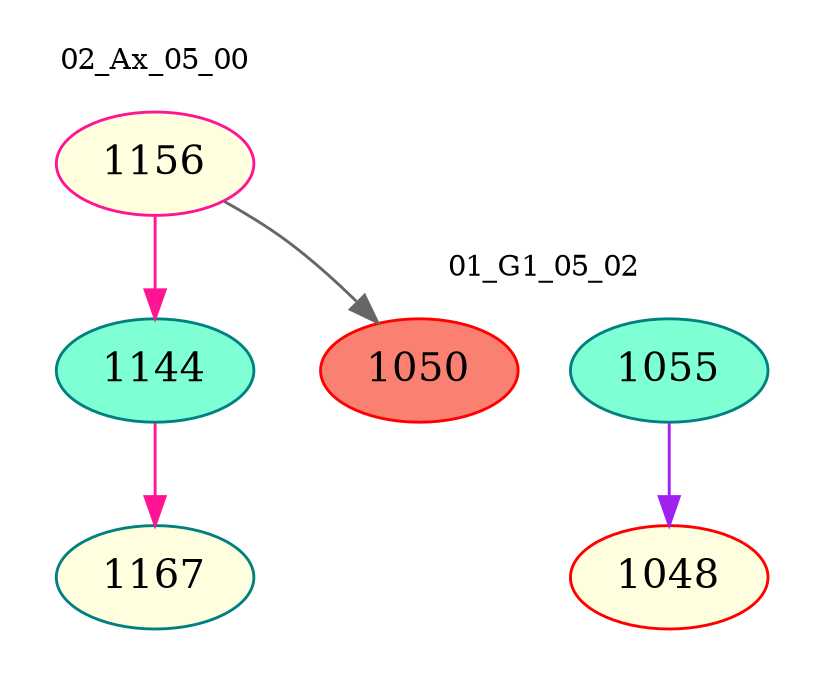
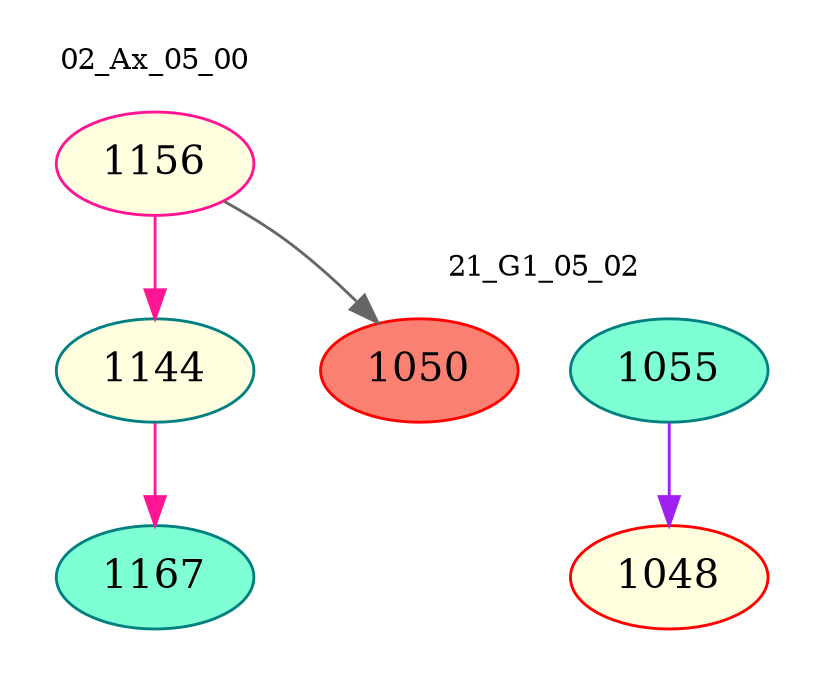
(544, 269) -> (544, 269)
(155, 371) -> (155, 371)
(155, 577) -> (155, 577)
